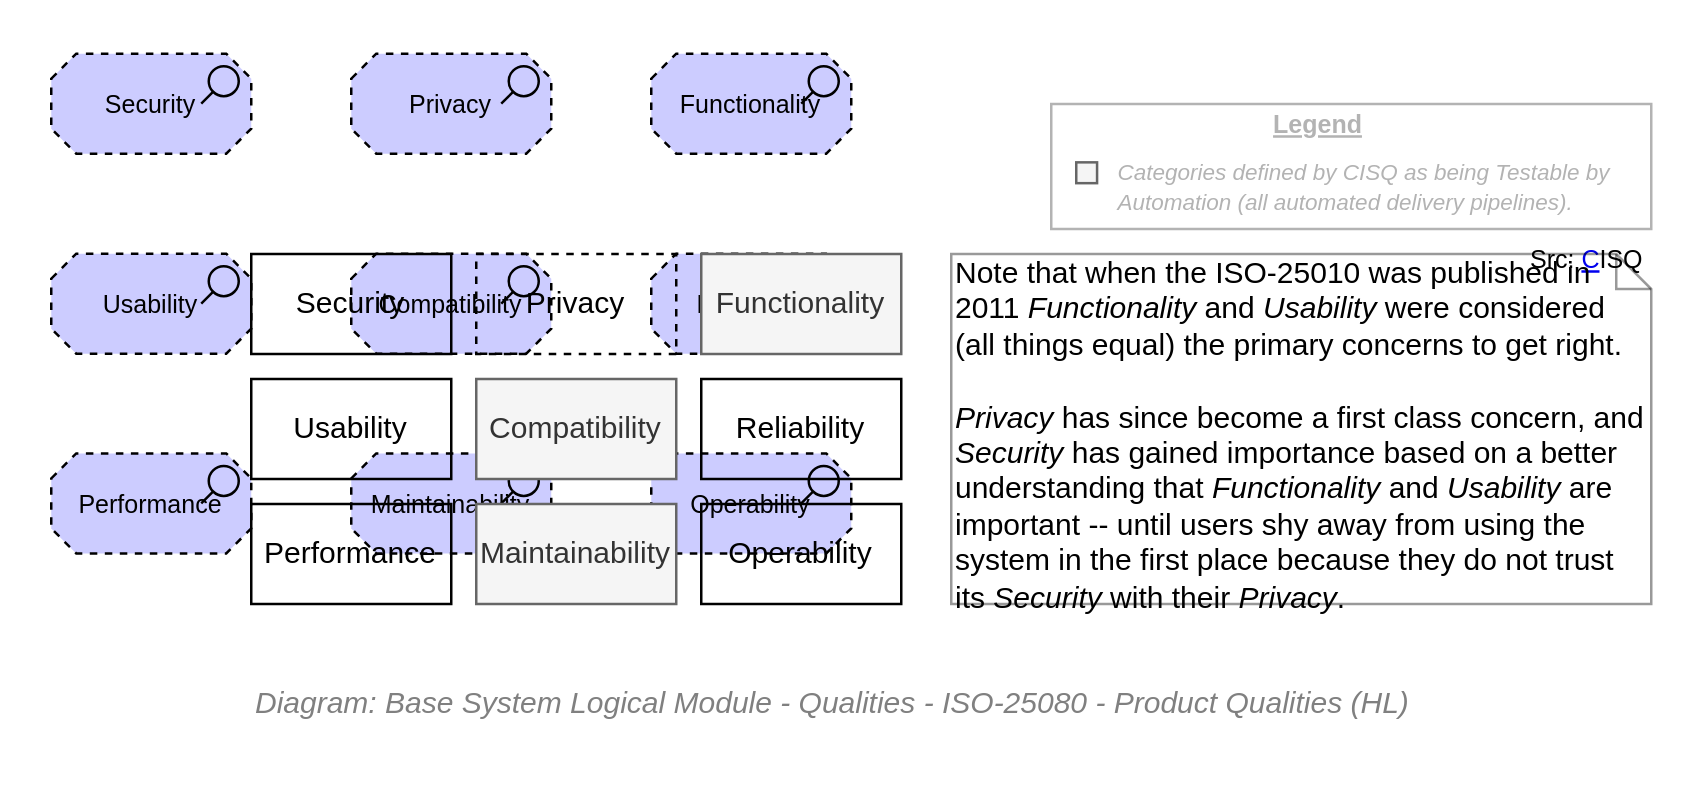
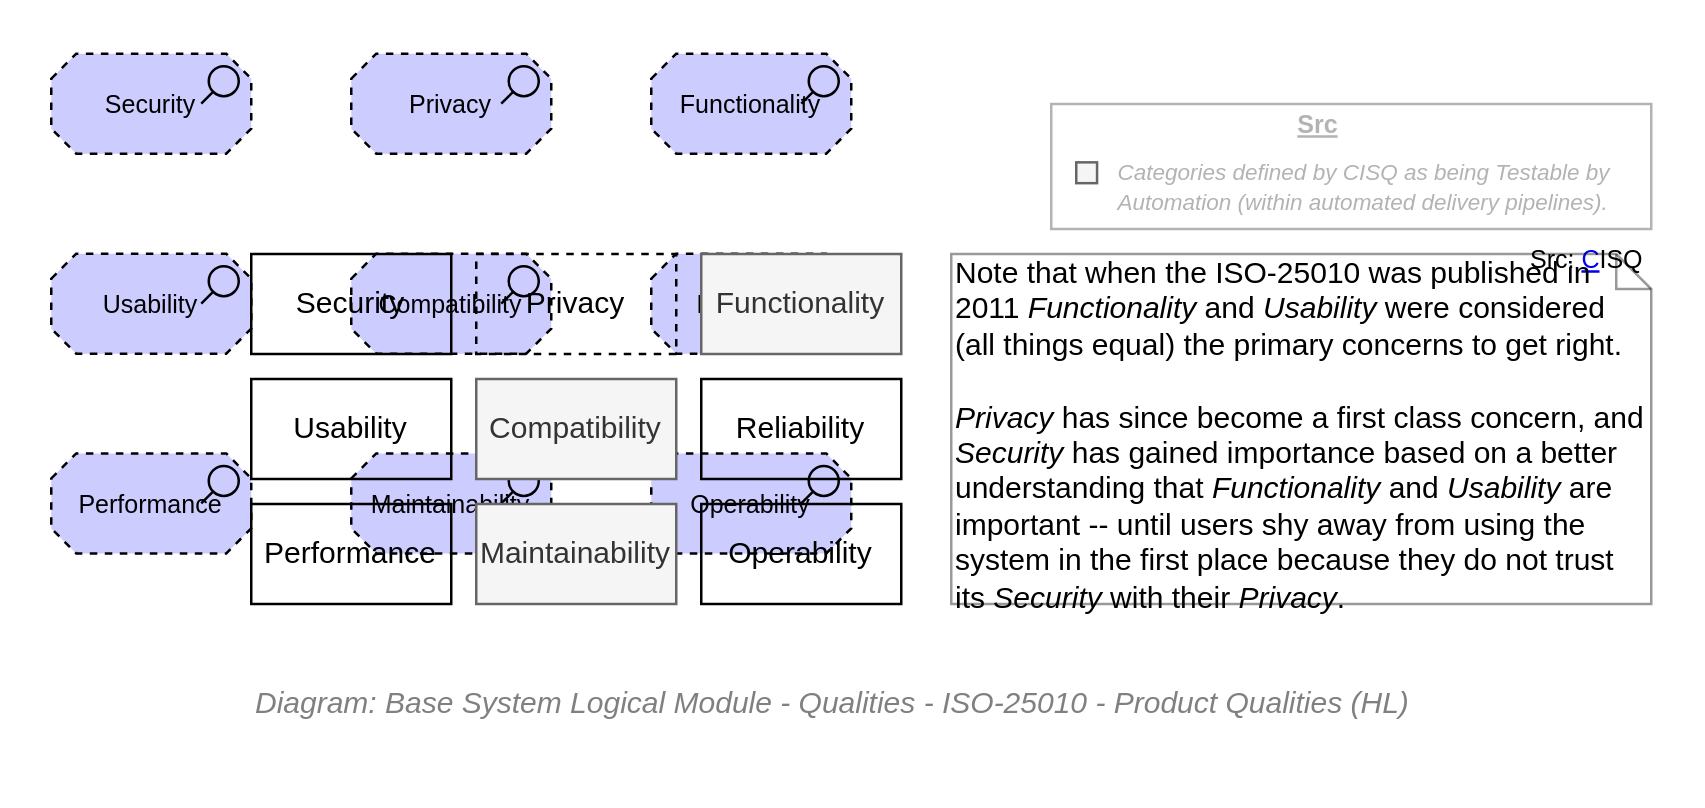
(1319, 124) -> (1319, 124)
(1388, 186) -> (1388, 186)
(880, 704) -> (880, 704)
